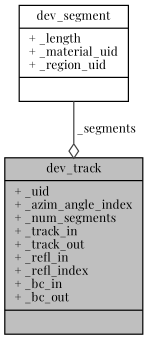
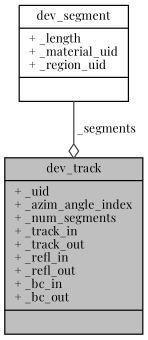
(52, 271) -> (46, 271)
